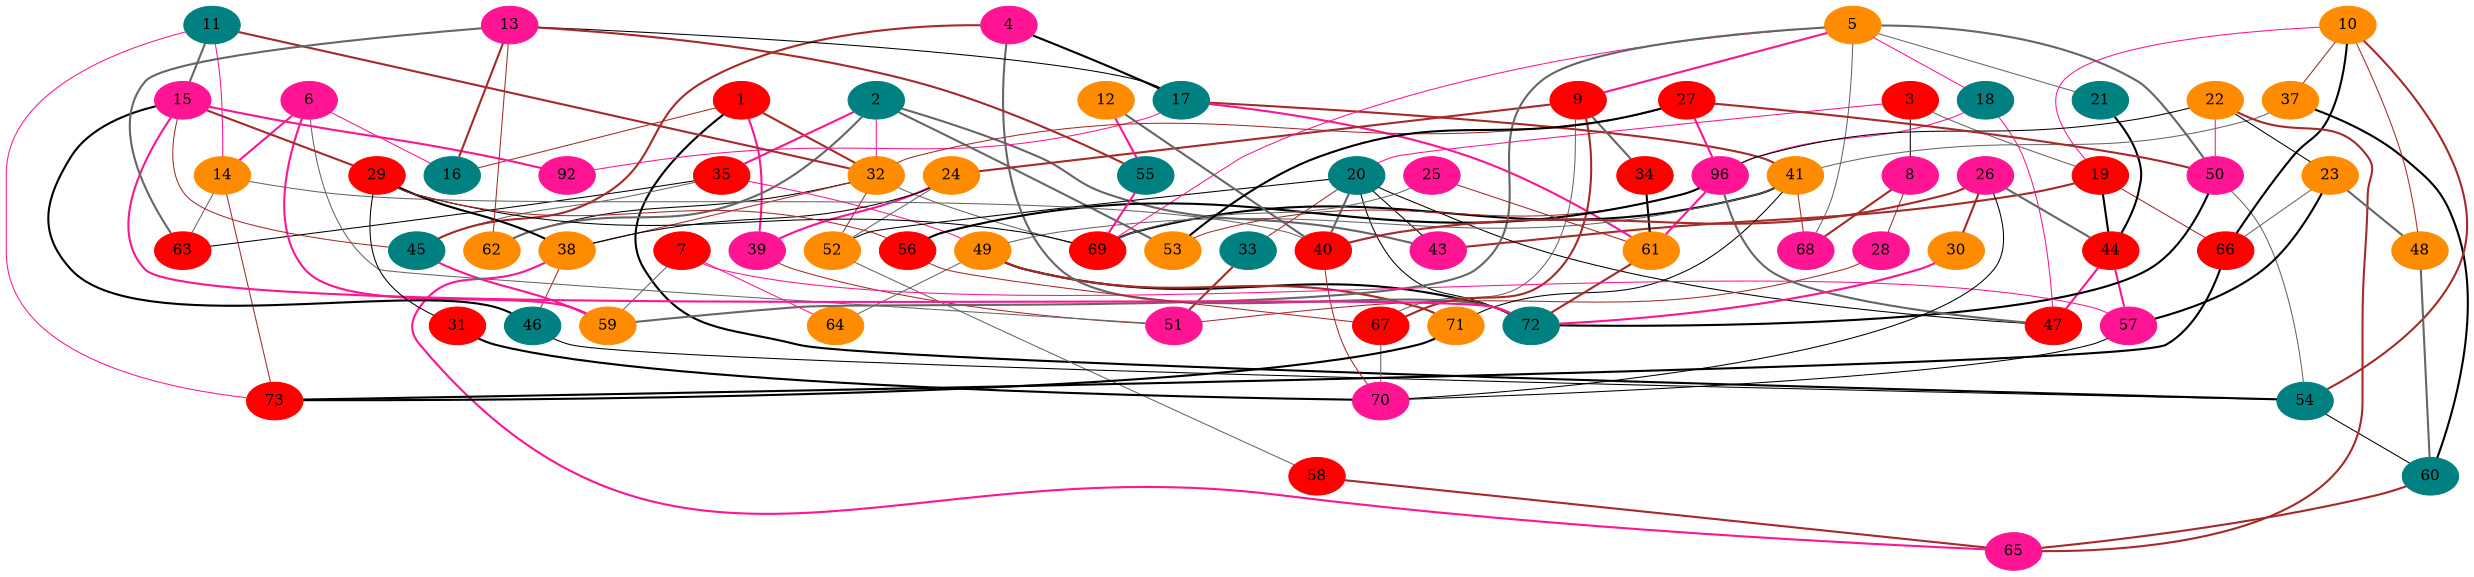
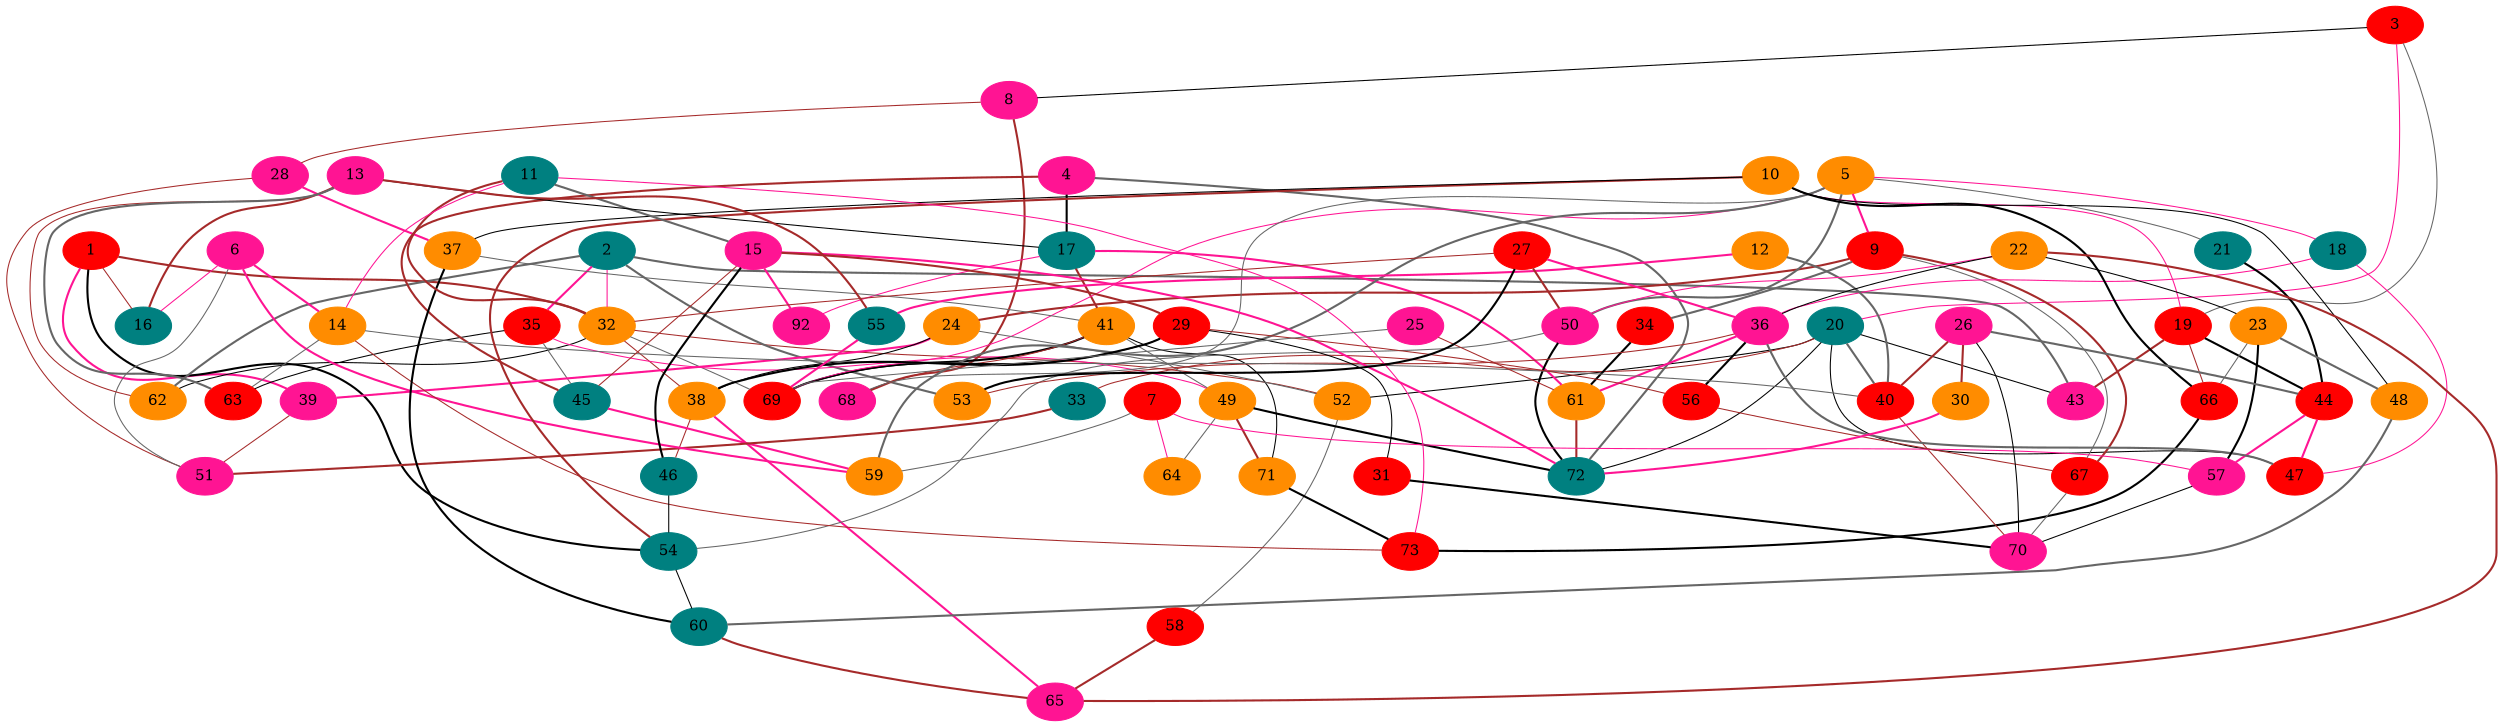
(2319, 63) -> (1107, 195)
(2395, 135) -> (2126, 208)
(1720, 175) -> (1760, 326)
none -> (365, 214)
